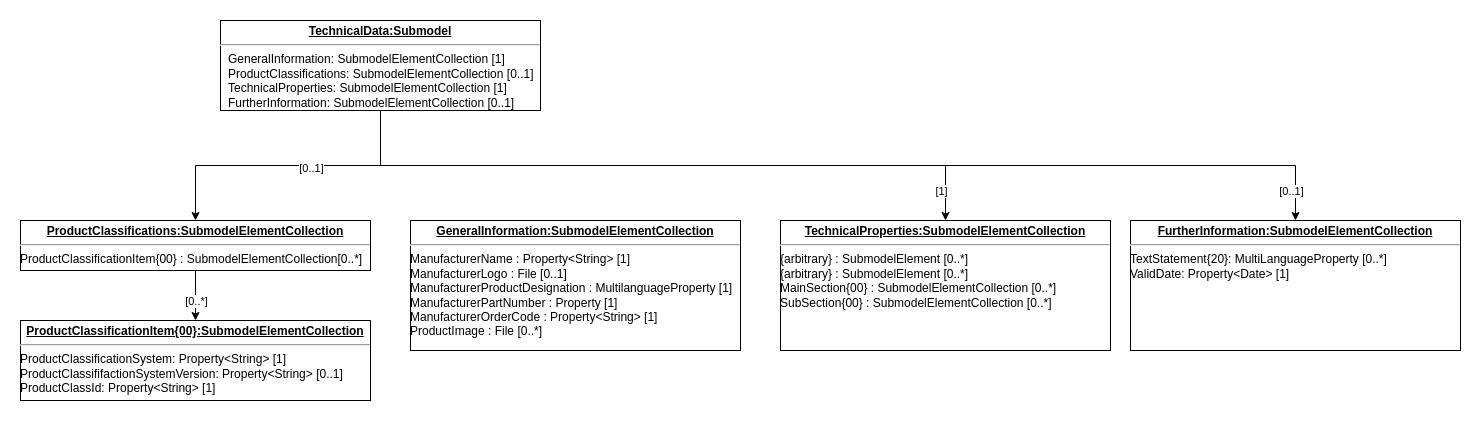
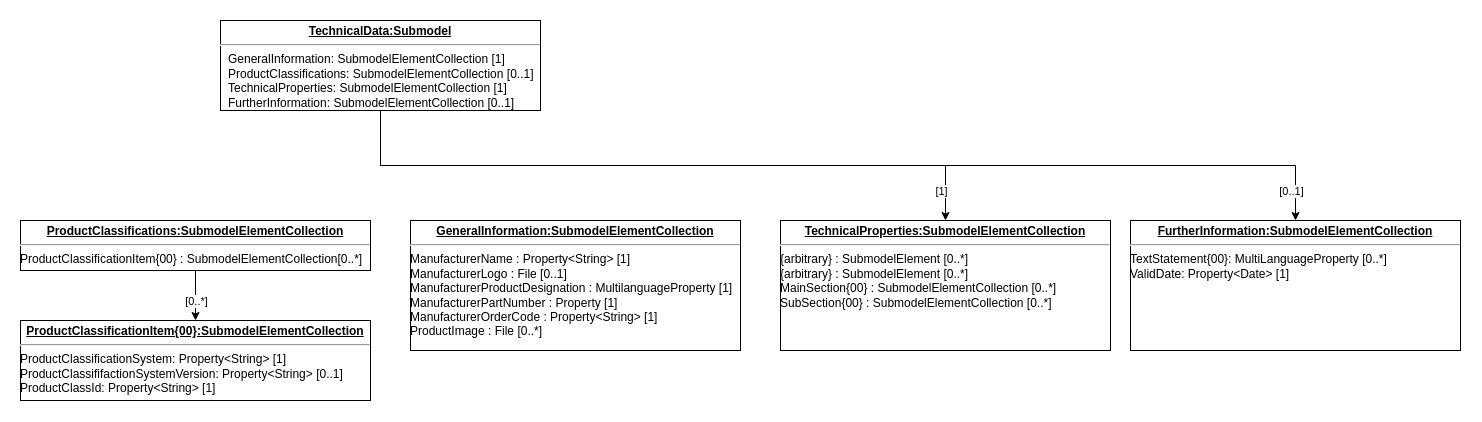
(264, 166) -> none
(1278, 242) -> (1278, 242)
